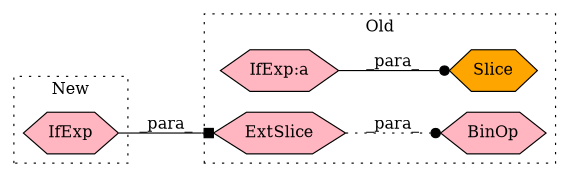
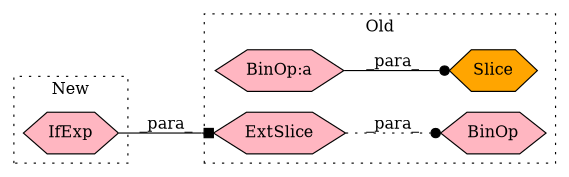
(280, 71) -> (280, 71)
